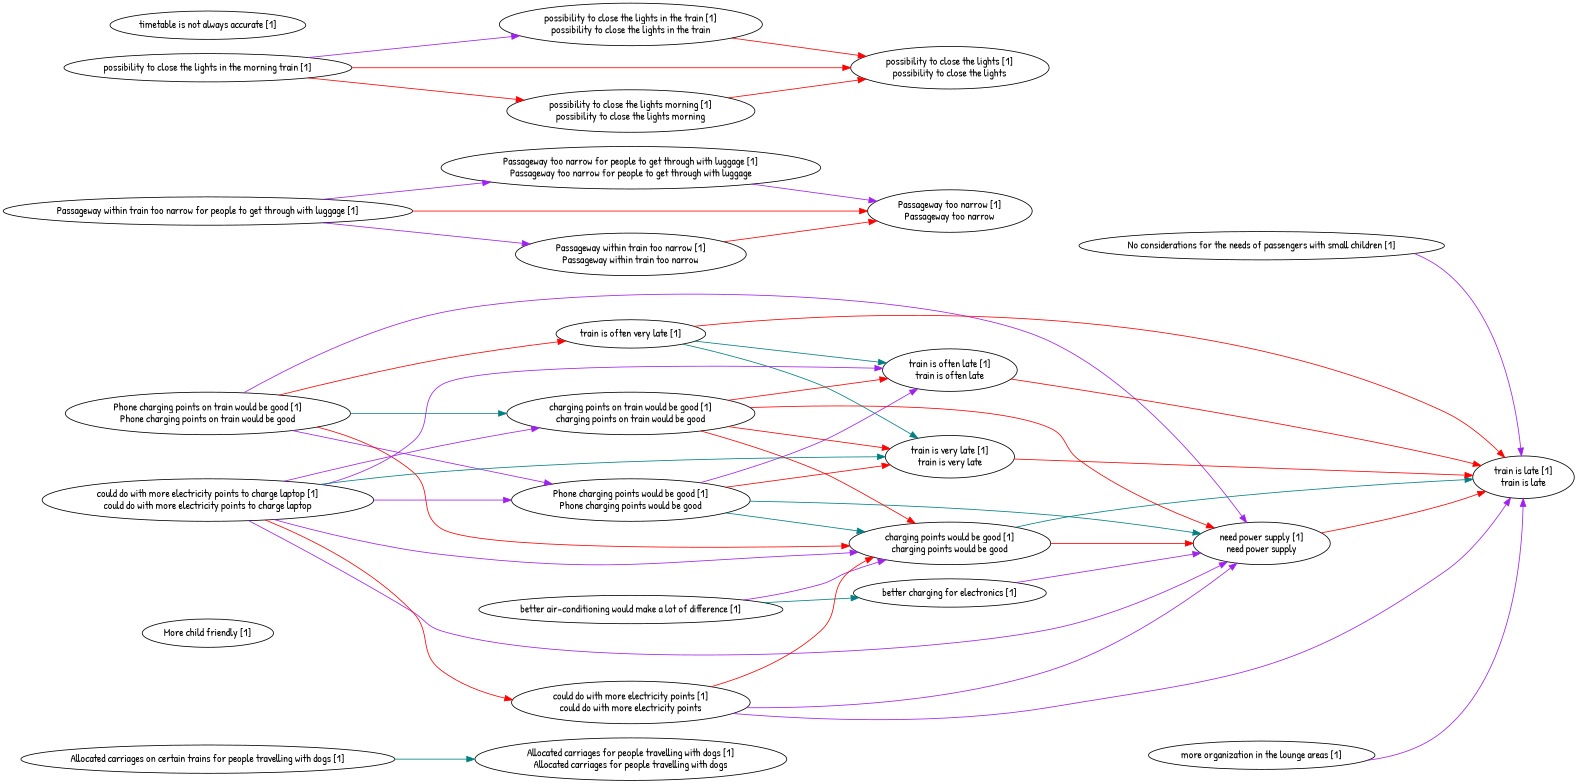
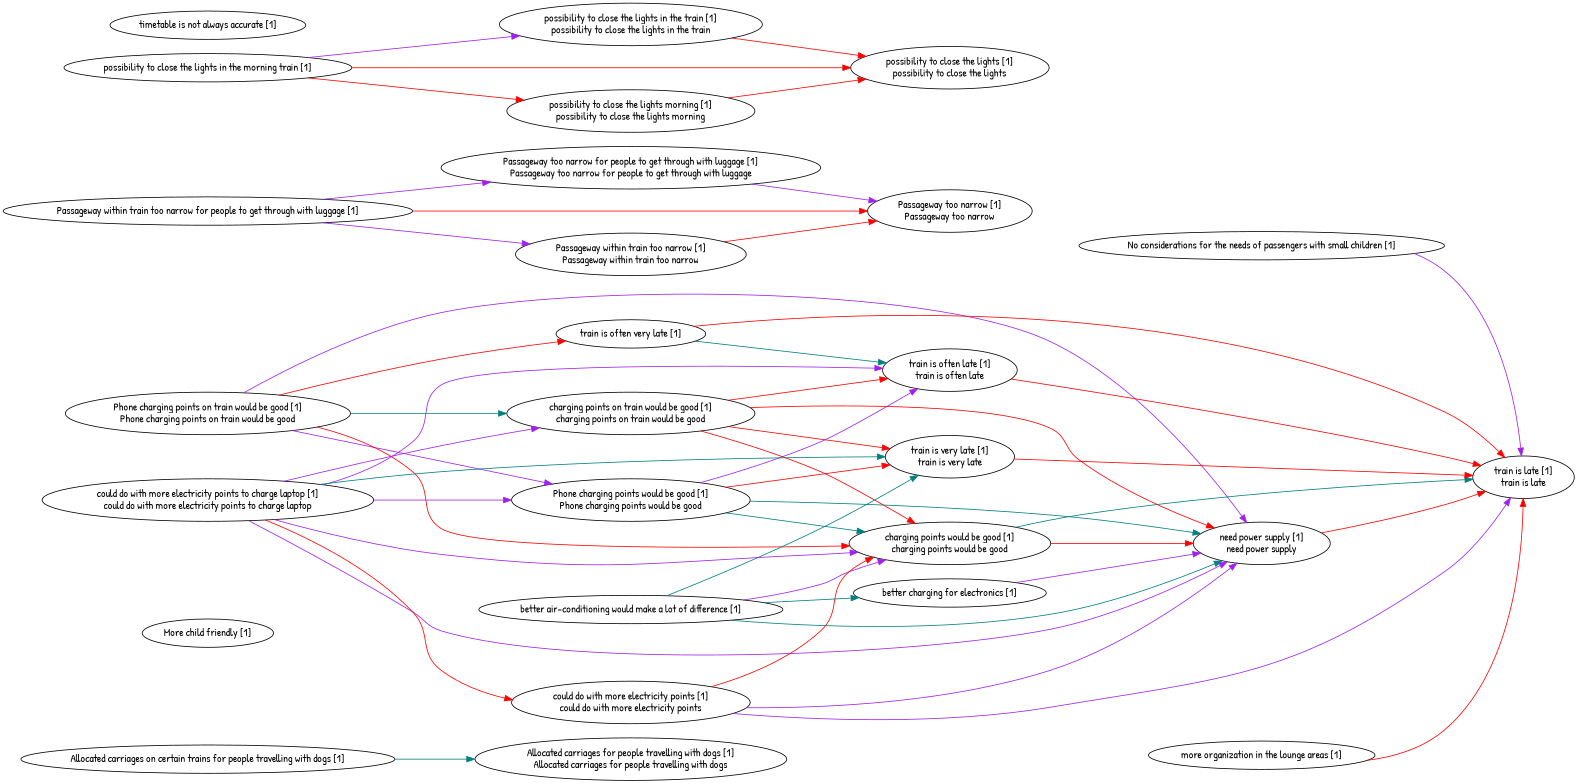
(801, 378) -> (798, 539)
none -> (977, 623)
(1491, 666) -> (1491, 666)
